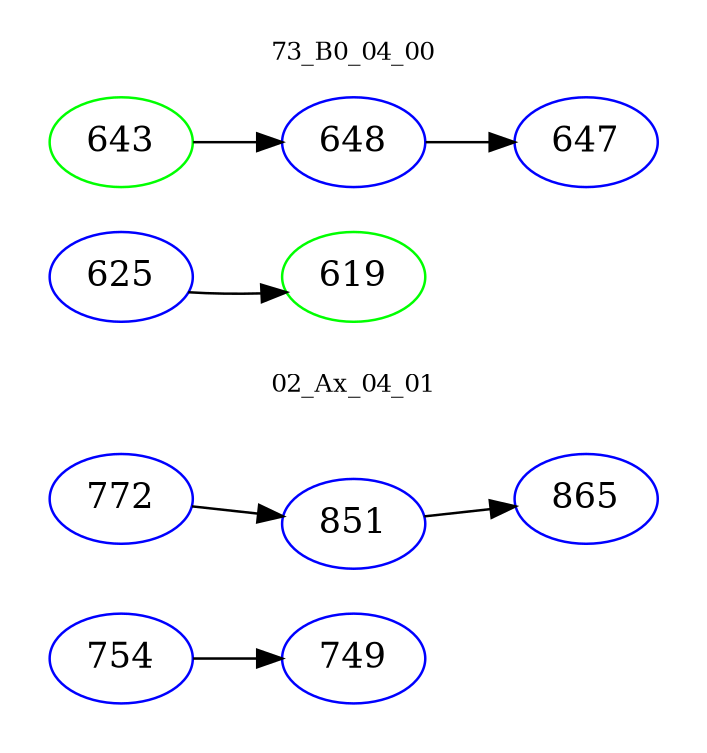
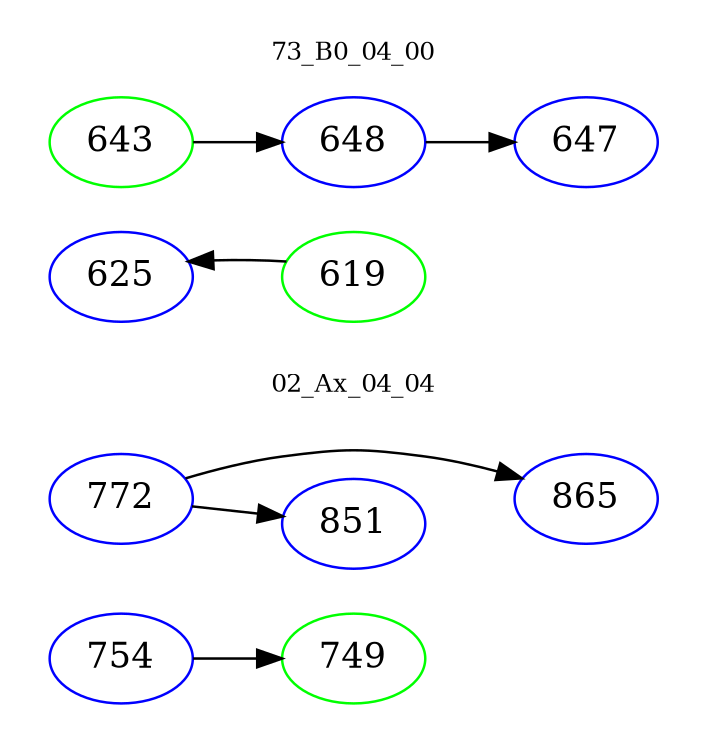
(225, 294) -> (250, 260)
(354, 385) -> (354, 385)
(457, 513) -> (341, 451)
(354, 659) -> (354, 659)
